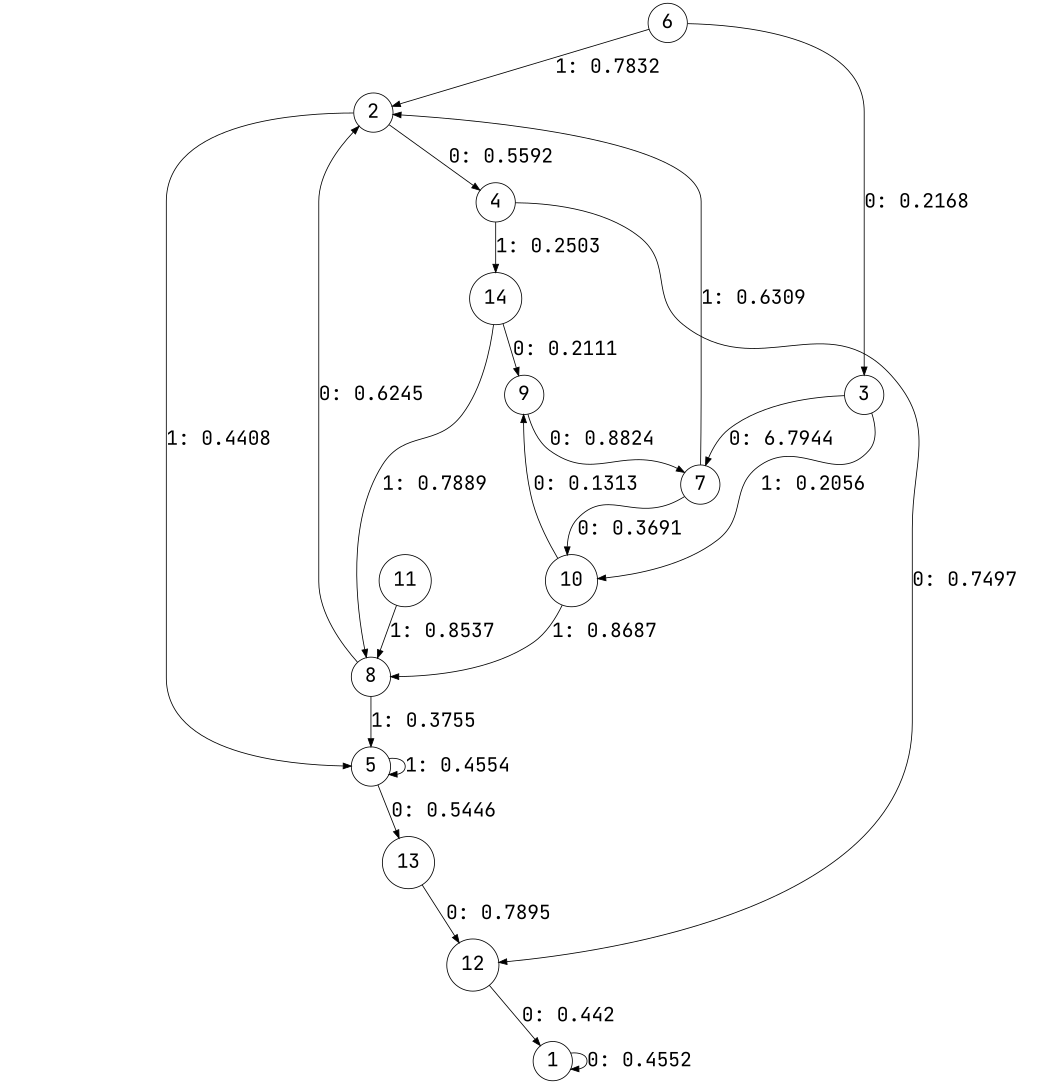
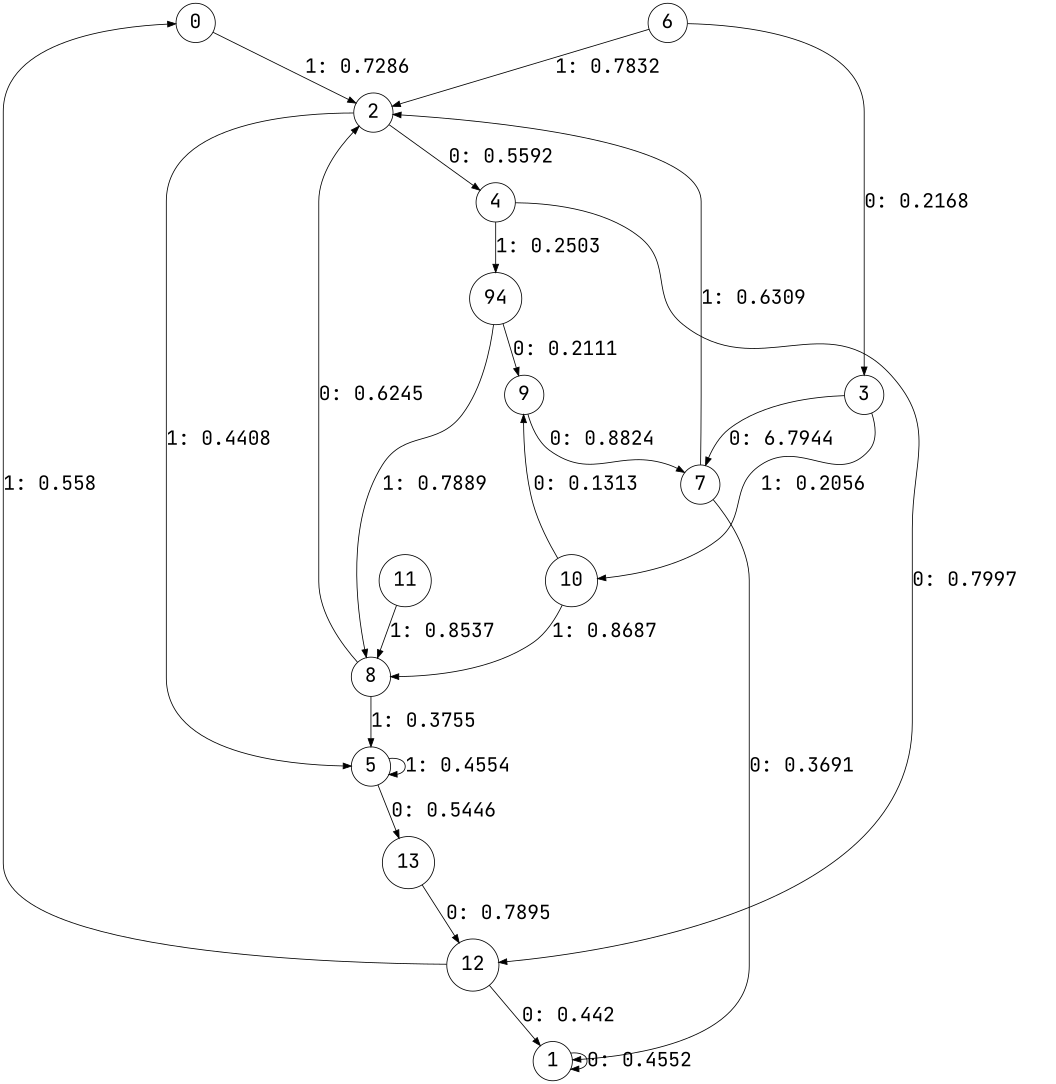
none -> (196, 23)
(496, 299) -> (496, 299)
(615, 505) -> (749, 833)
(982, 581) -> (982, 581)
